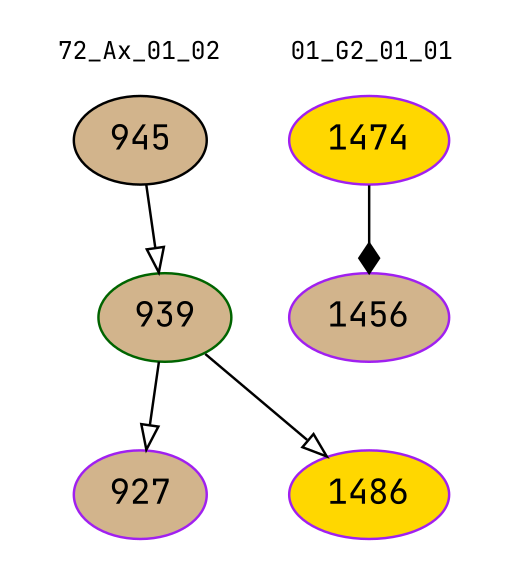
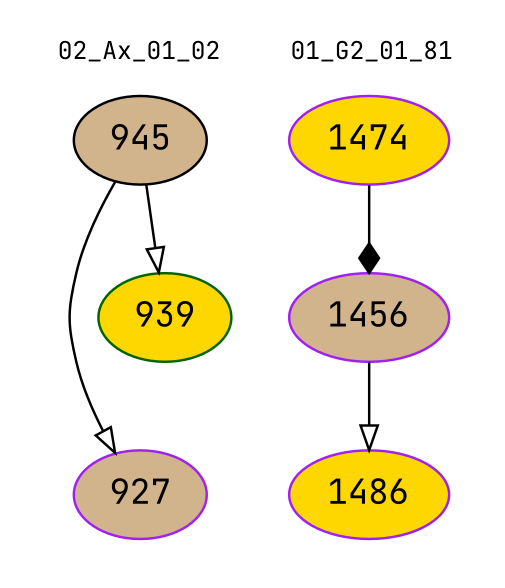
(140, 53) -> (140, 53)
(373, 53) -> (373, 53)
(165, 317) -> (165, 317)
(236, 380) -> (369, 394)
(154, 393) -> (70, 305)
